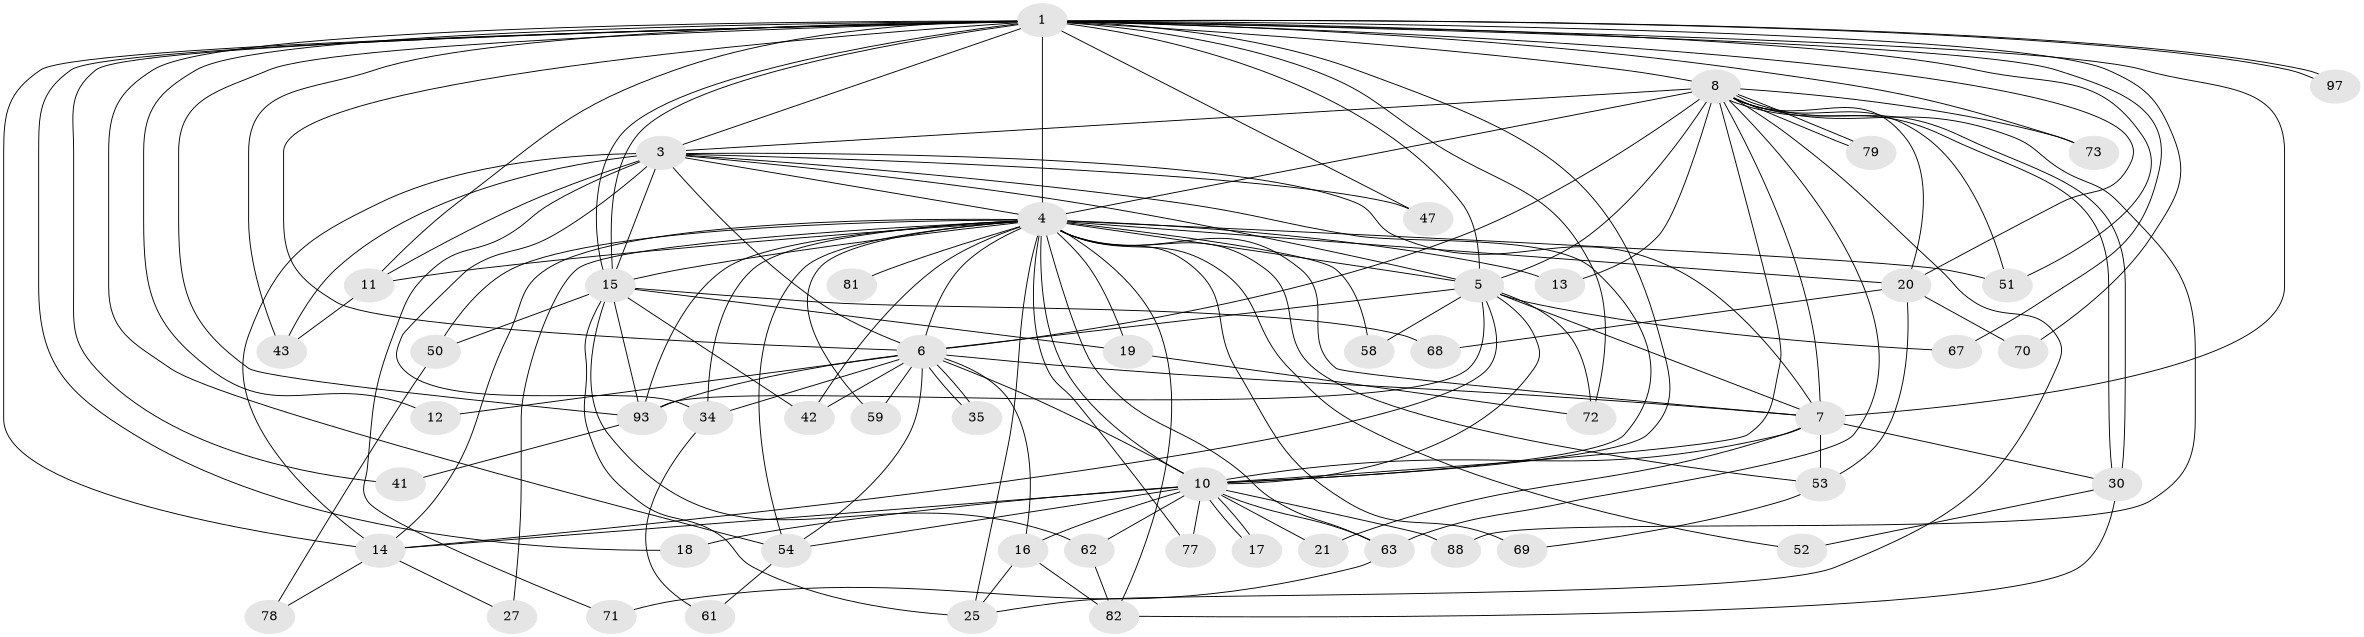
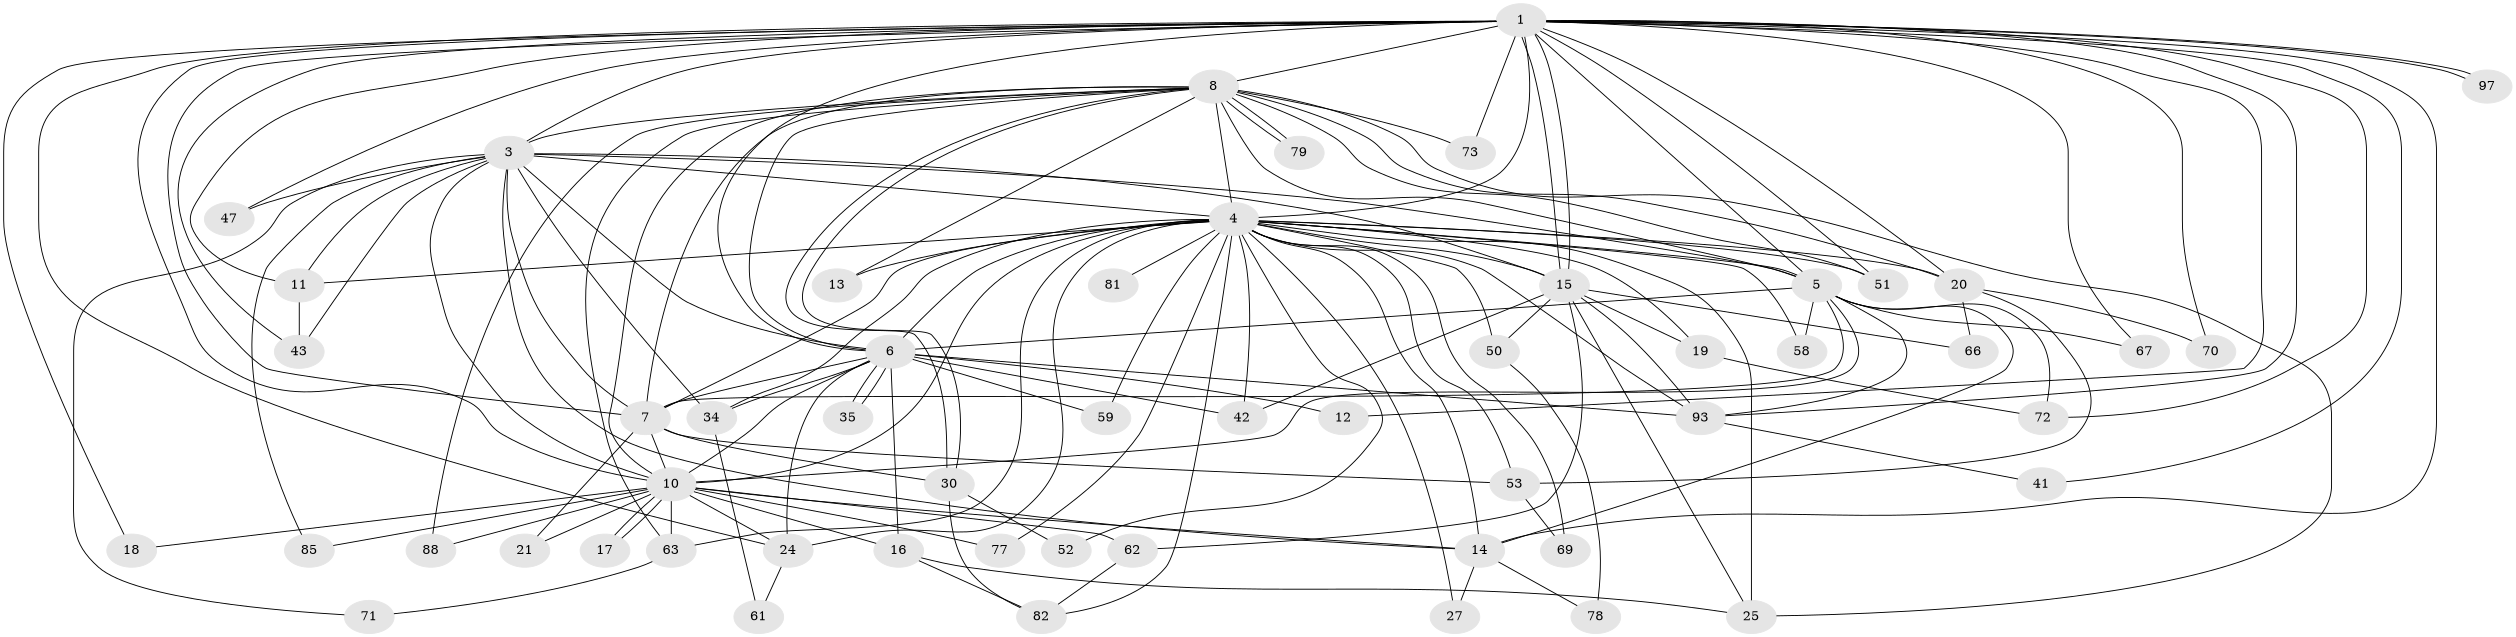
(1436, 352) -> (1973, 352)
none -> (309, 551)
(786, 551) -> (788, 551)
